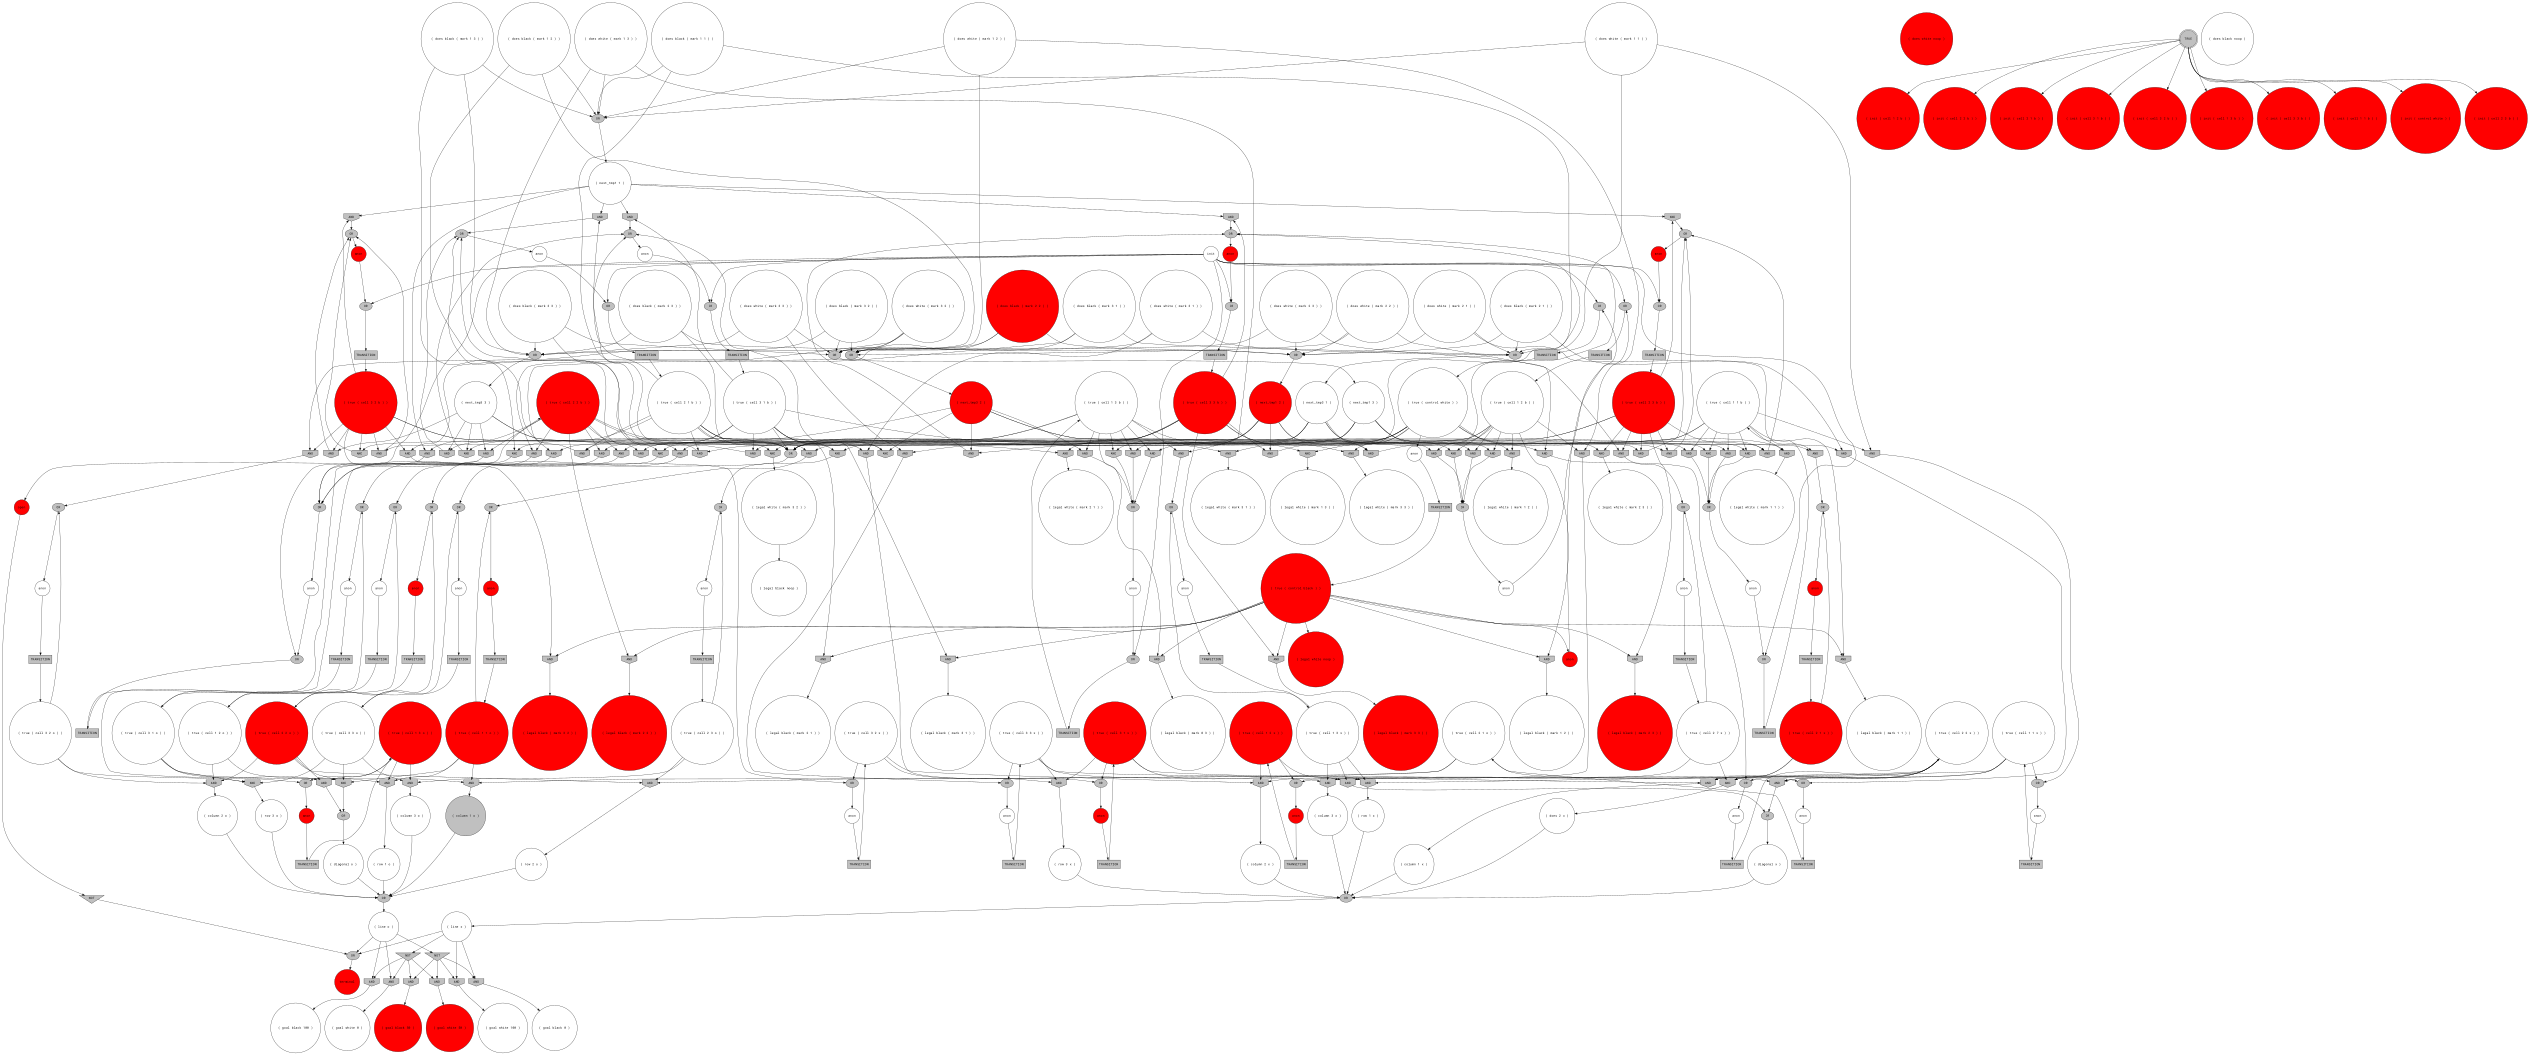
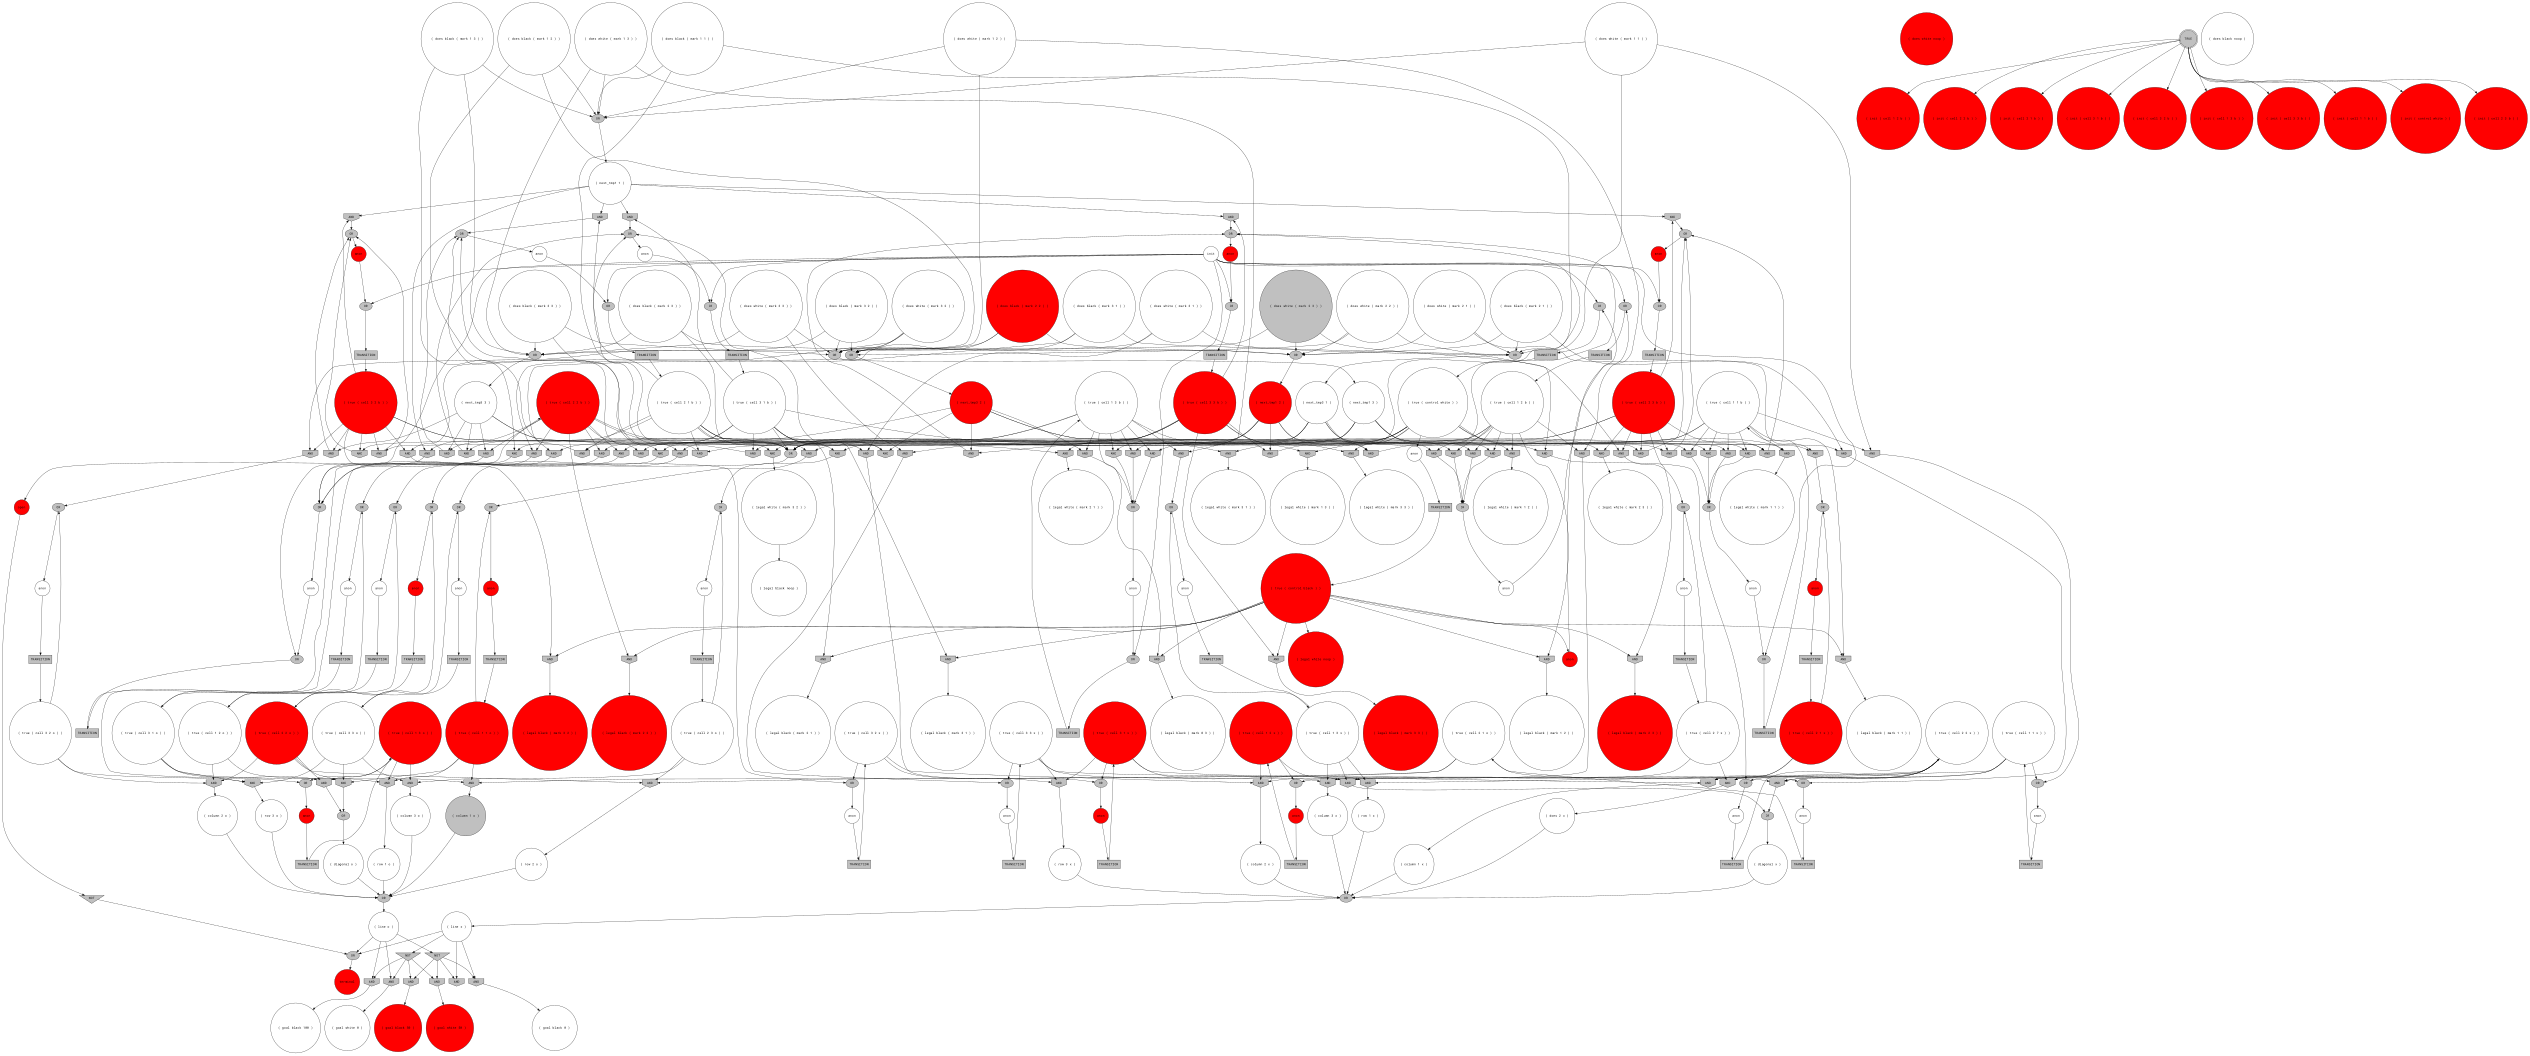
(1296, 306) -> (1296, 306)
(503, 1028) -> none
